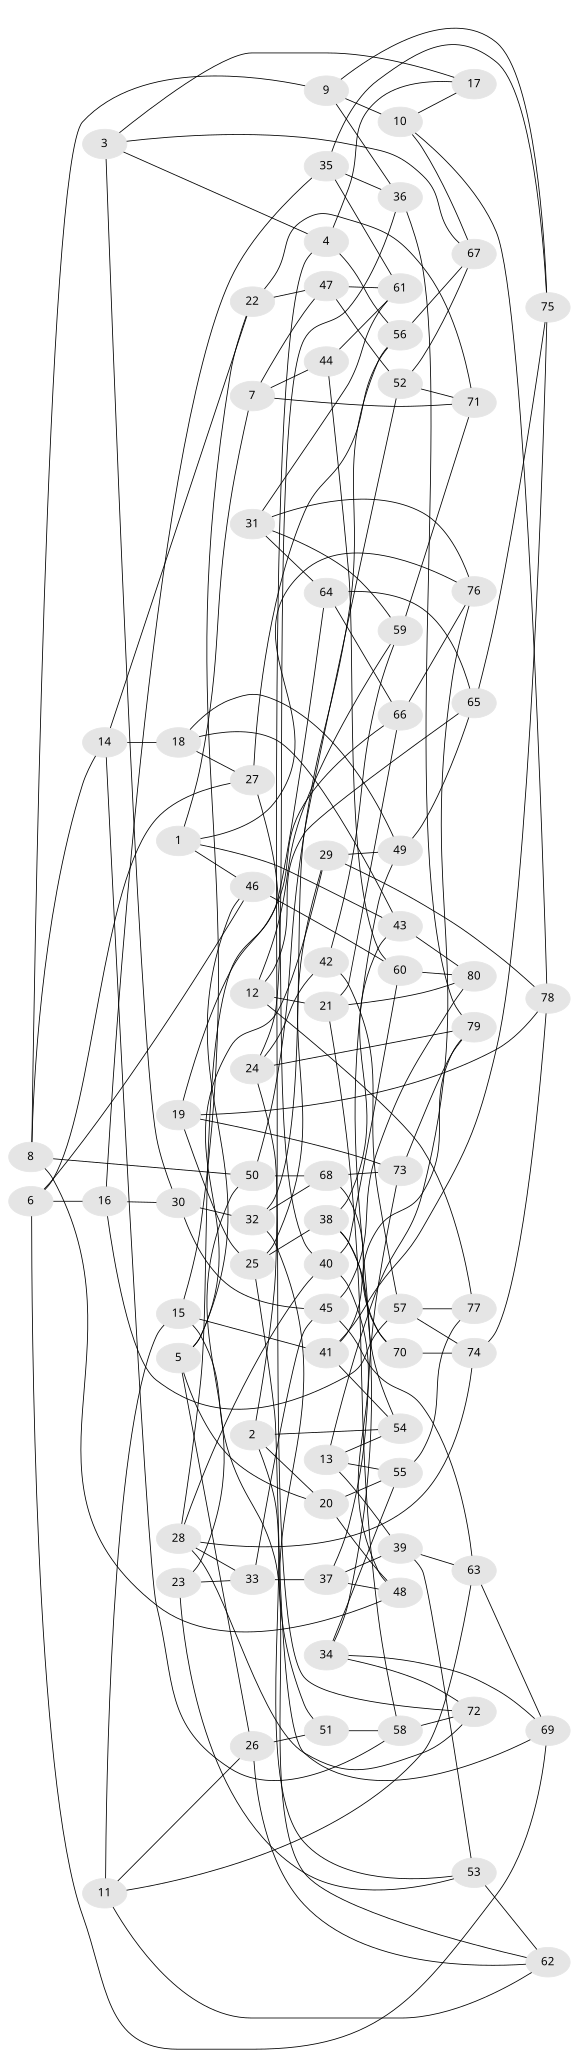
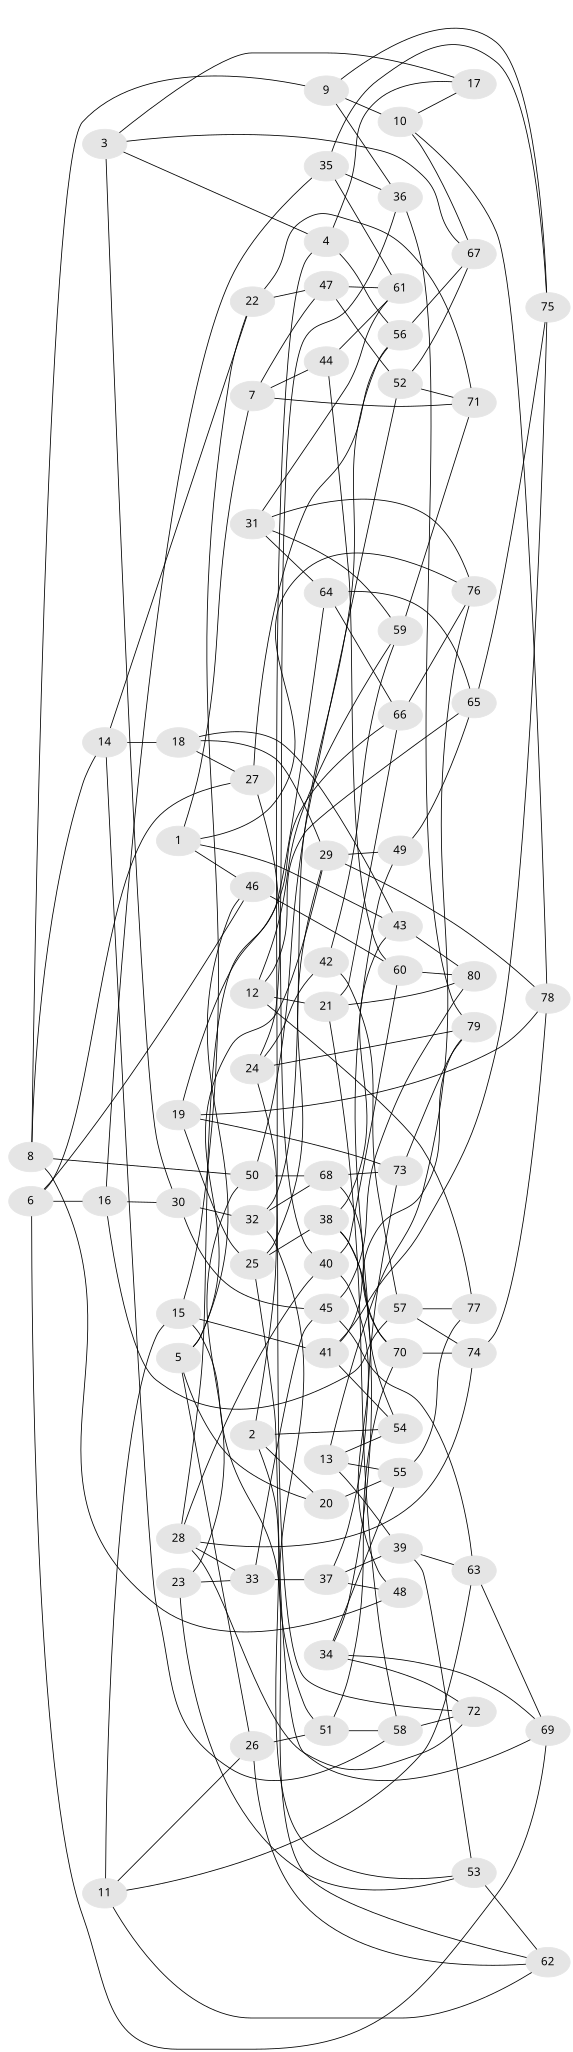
(317, 728) -> (271, 756)
(362, 1551) -> none
none -> (362, 1596)
